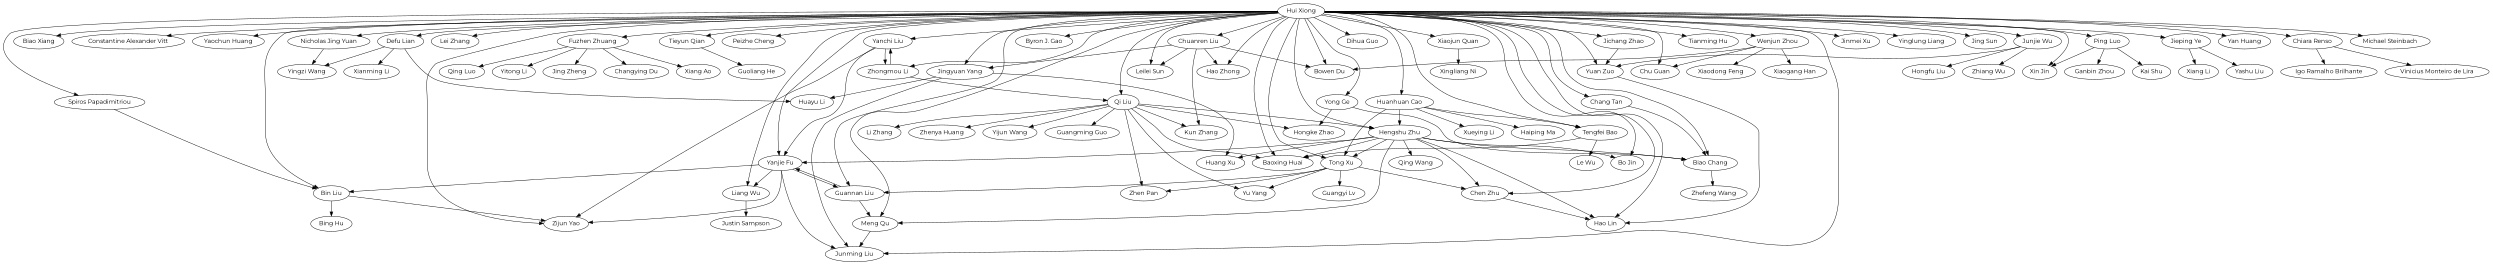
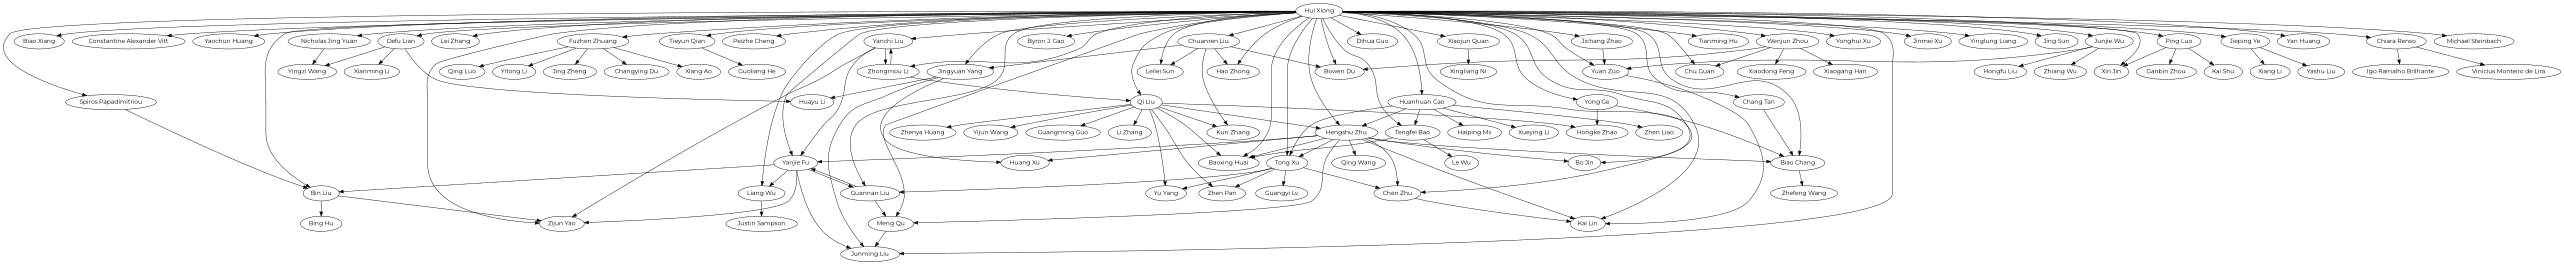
none -> (1853, 41)
none -> (1659, 133)
(1606, 224) -> (1588, 224)
